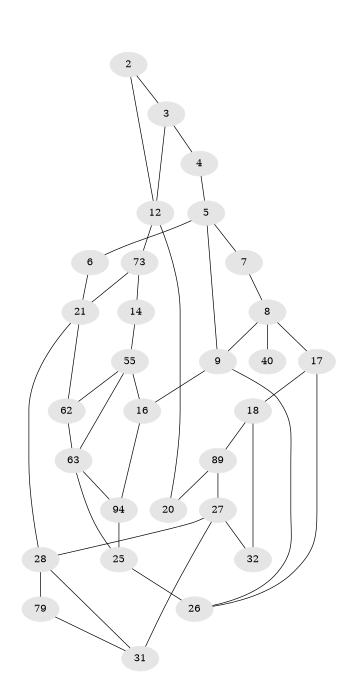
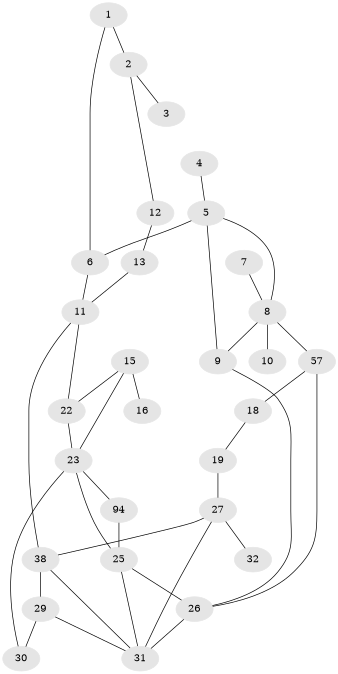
none -> (109, 15)
(183, 139) -> none
(161, 164) -> none
(225, 238) -> (267, 248)
(140, 263) -> (140, 263)
(80, 312) -> (80, 312)
(136, 312) -> none
(130, 362) -> (130, 362)
(267, 362) -> (267, 362)
(317, 362) -> (317, 362)
(185, 383) -> none
(67, 411) -> (67, 411)
(74, 461) -> (74, 461)
(131, 461) -> none
(218, 461) -> (218, 461)
(253, 485) -> none
(168, 510) -> none
(41, 560) -> (41, 560)
(41, 609) -> (41, 609)
none -> (130, 609)
none -> (167, 634)
none -> (21, 659)
